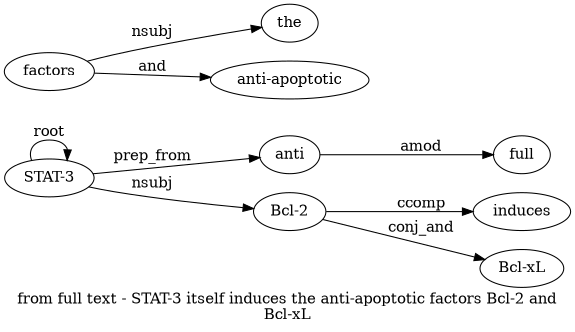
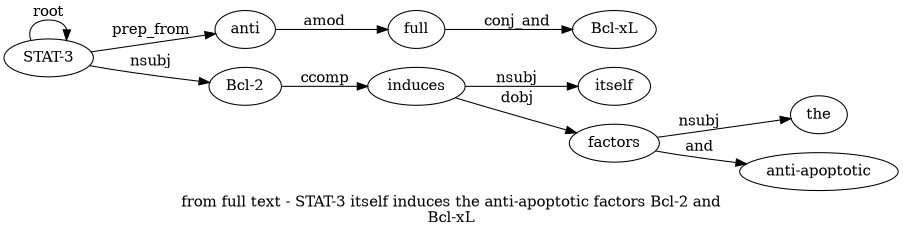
none -> (614, 86)
none -> (511, 114)
(399, 238) -> (503, 29)
